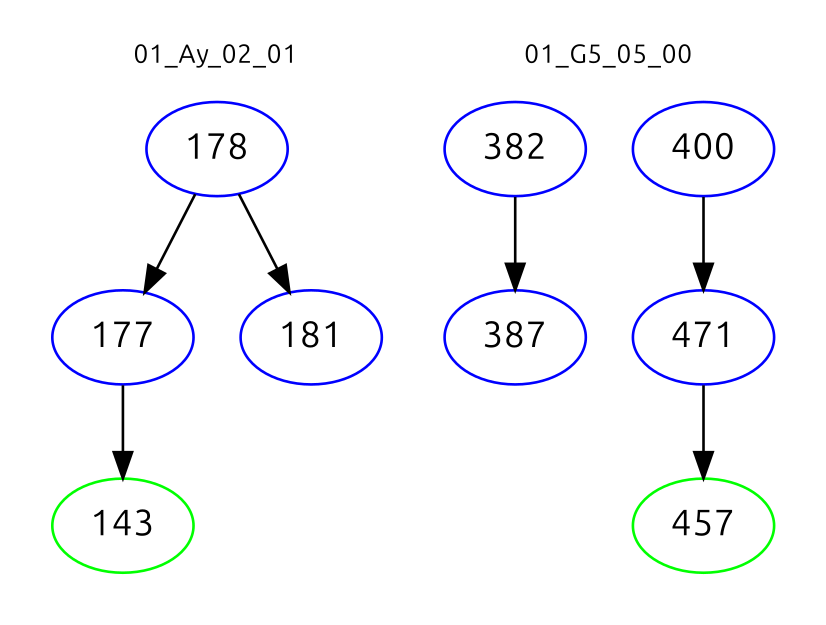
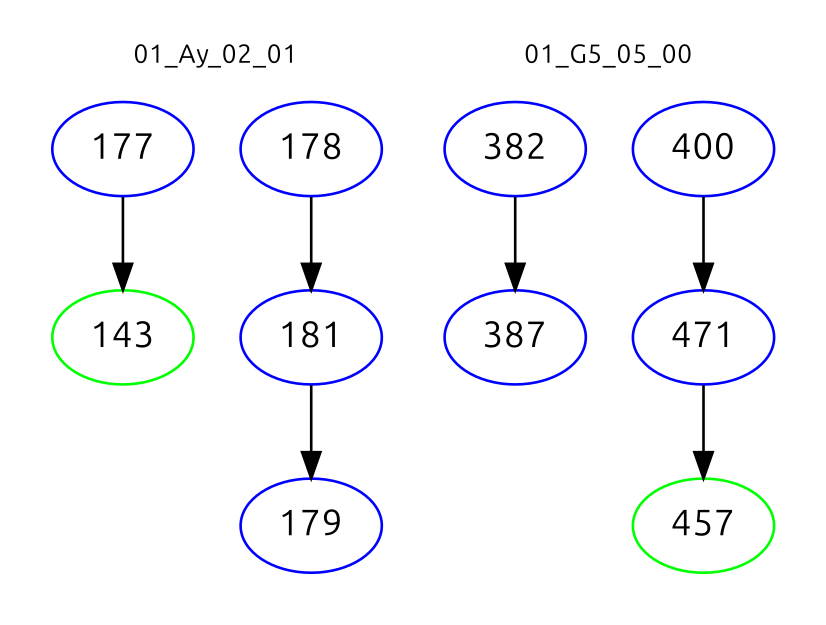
(176, 232) -> none
none -> (311, 526)
